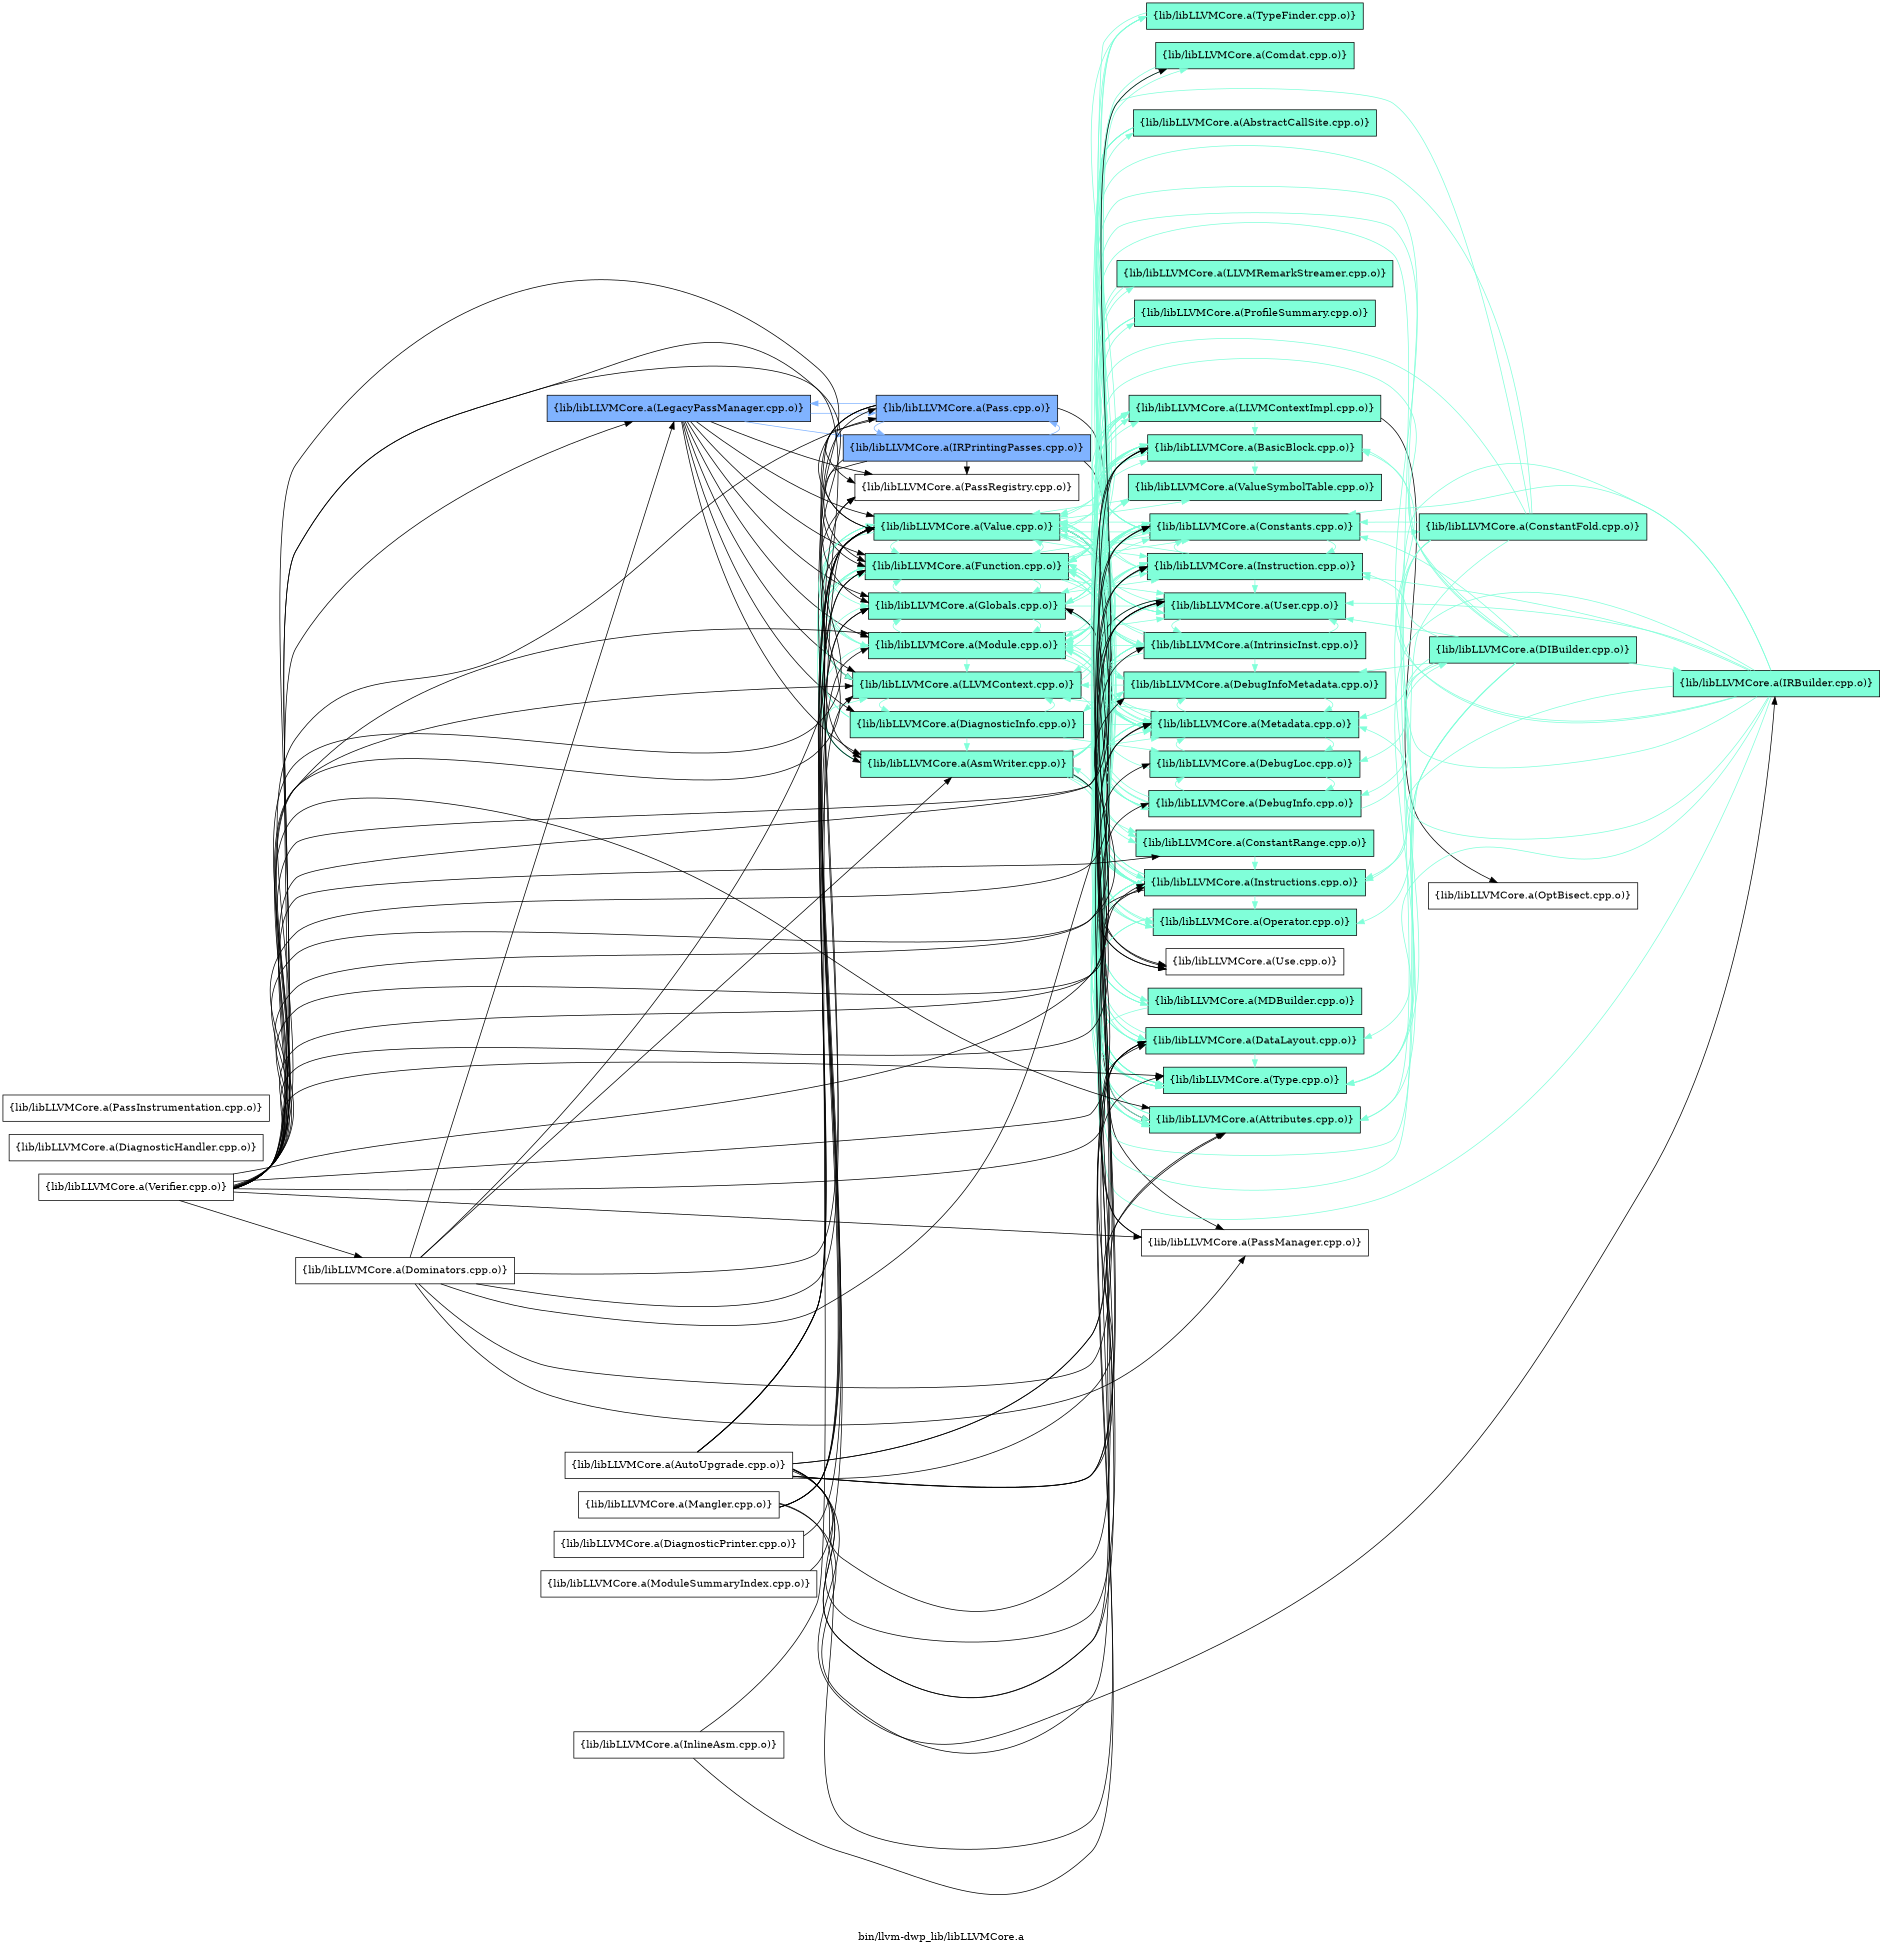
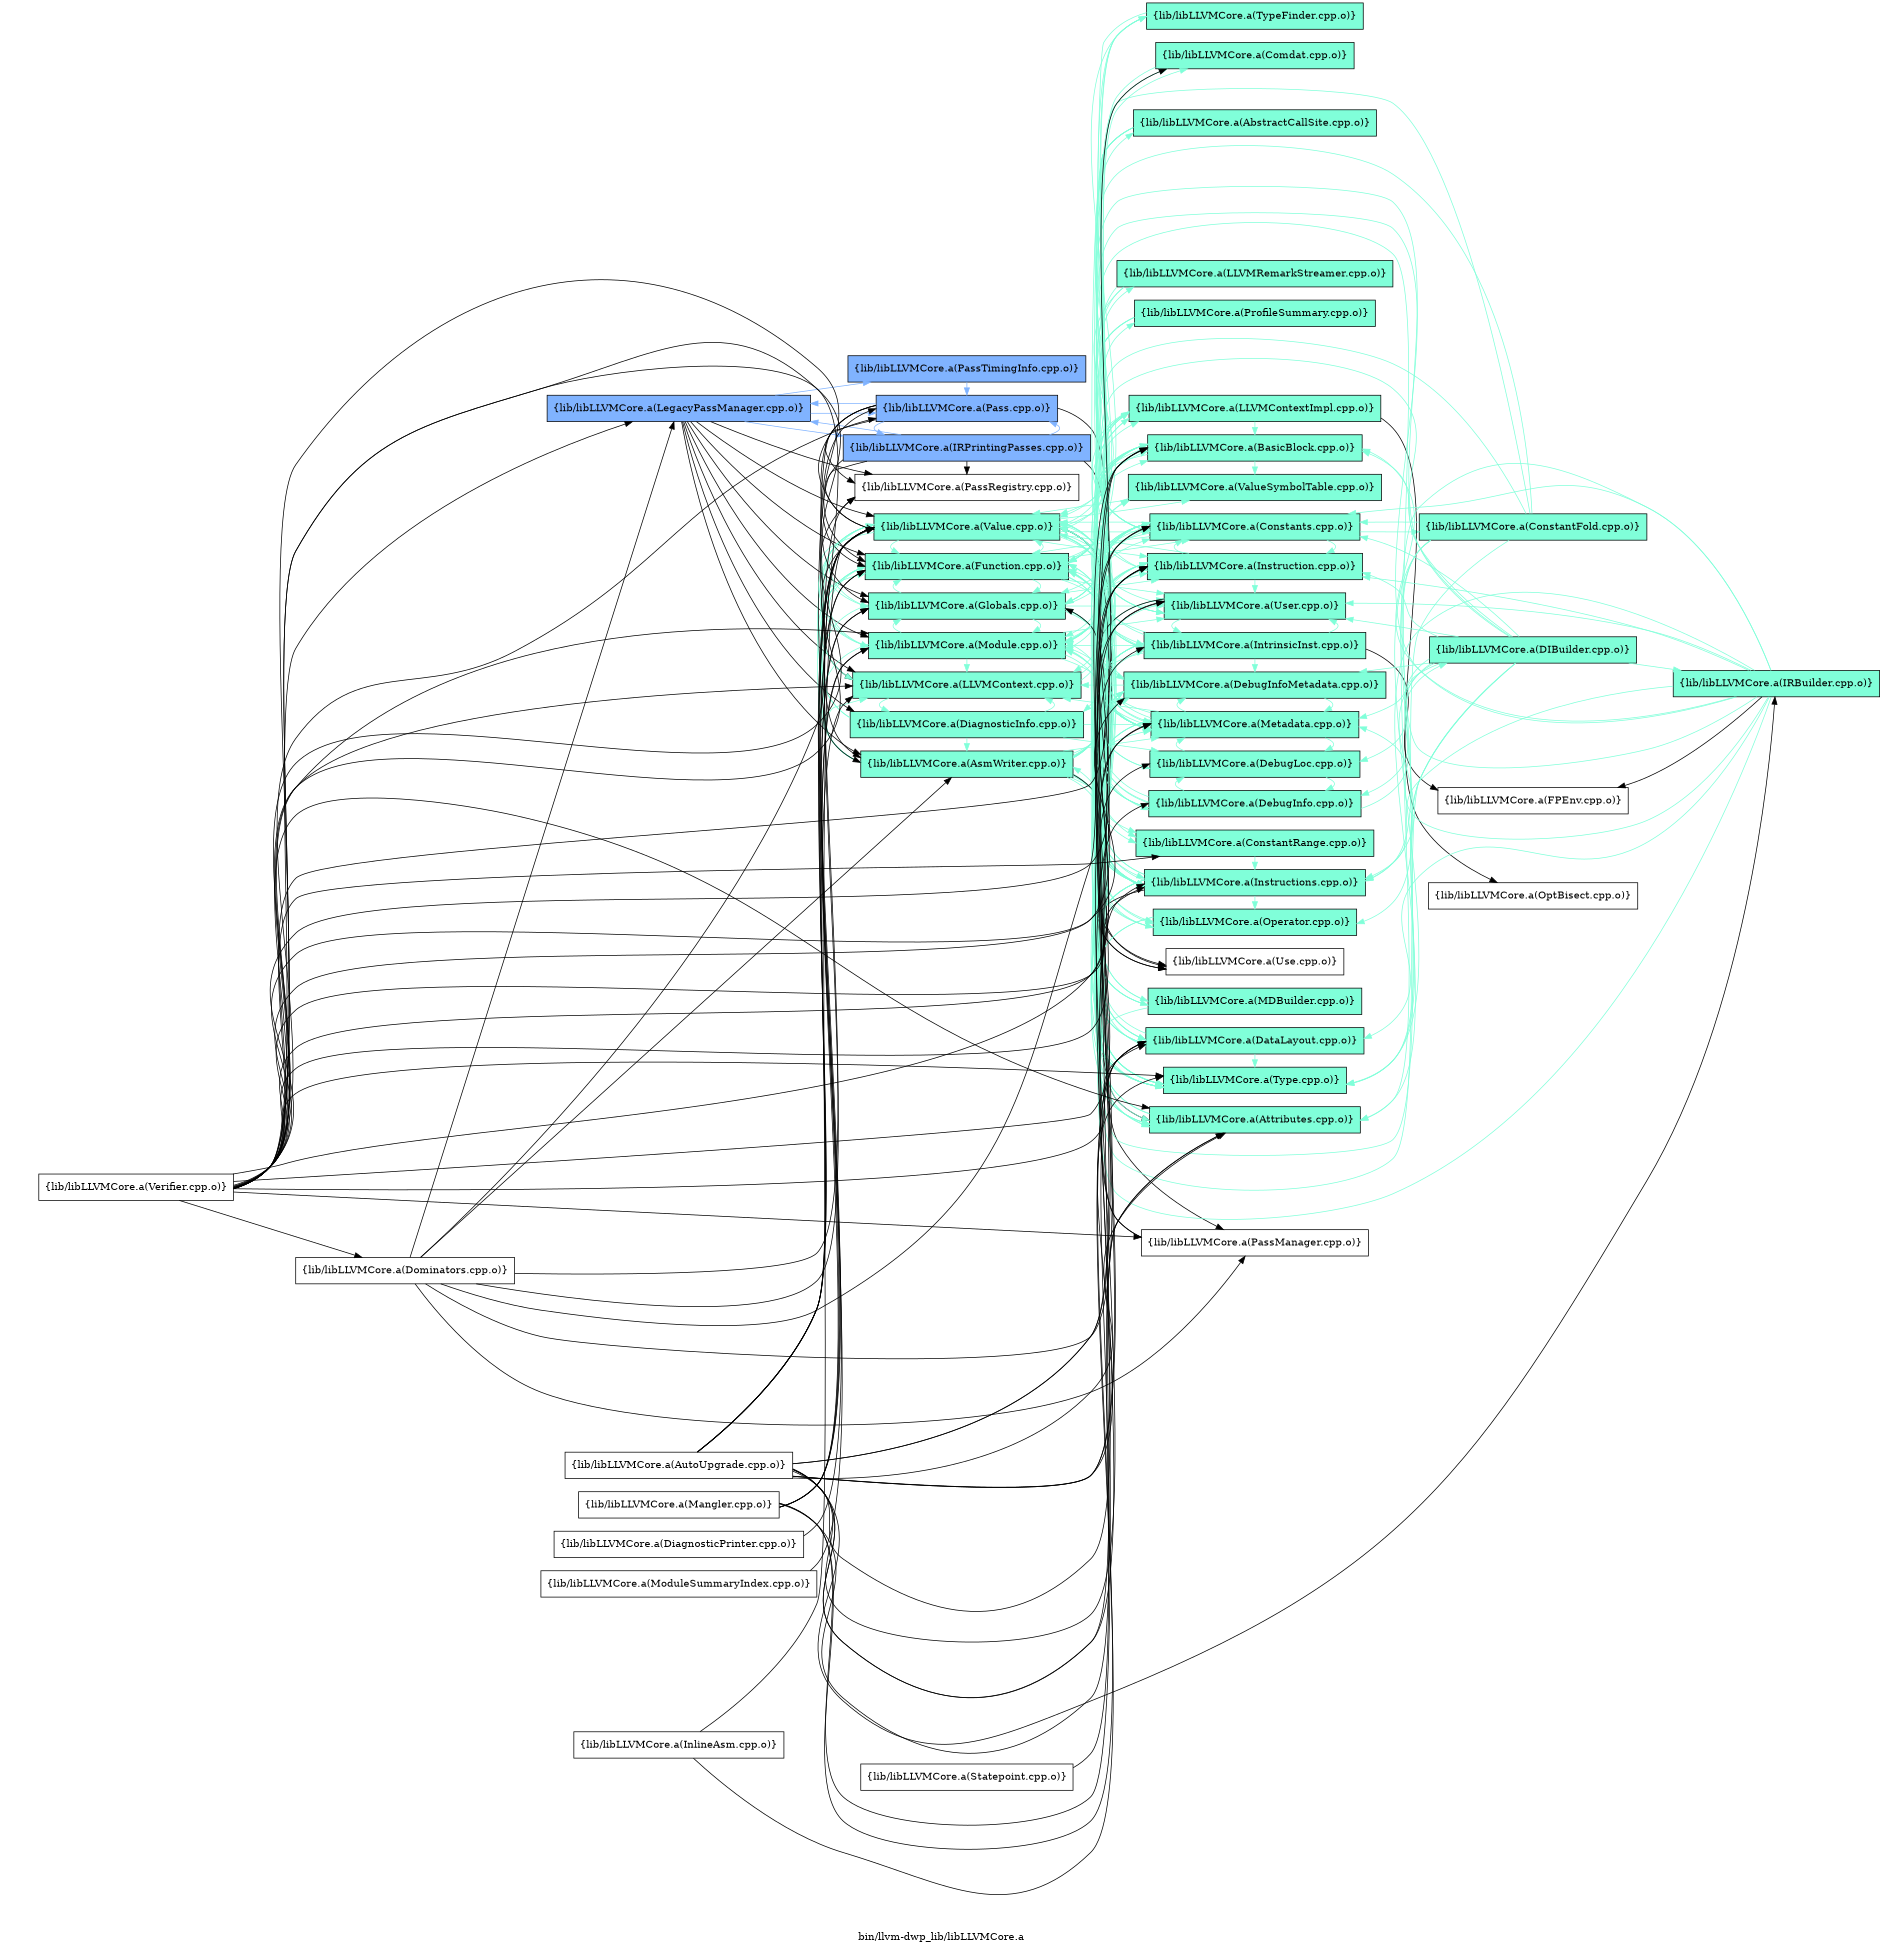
none -> (967, 369)
none -> (1106, 409)
none -> (860, 428)
none -> (829, 567)
(1094, 574) -> (1097, 594)
none -> (1104, 703)
none -> (1102, 731)
none -> (1408, 773)
none -> (1533, 801)
(683, 814) -> (1101, 1747)
none -> (1103, 829)
(1094, 865) -> (1093, 860)
(1102, 899) -> (1103, 833)
none -> (824, 1069)
(136, 1108) -> none
(136, 1148) -> none
(1093, 1357) -> (1071, 1344)
none -> (967, 1777)
